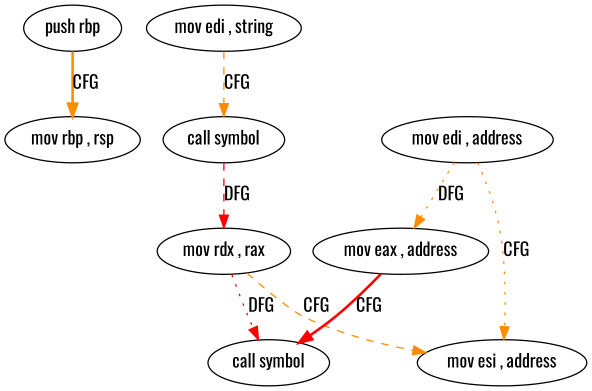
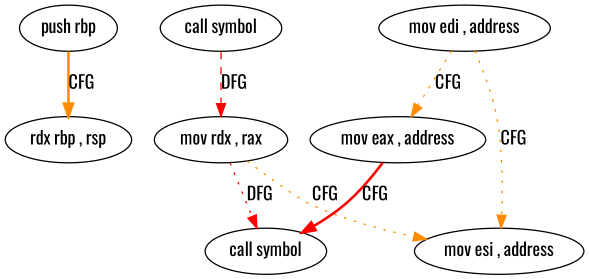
(224, 28) -> none
(73, 140) -> (68, 140)
(451, 195) -> (449, 84)
(315, 322) -> (321, 209)
